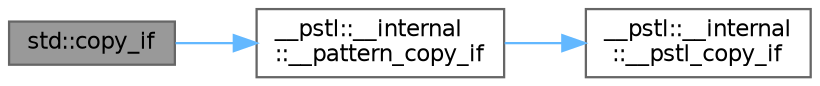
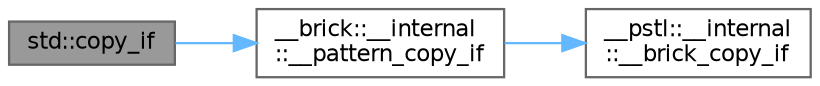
(380, 43) -> (380, 43)
(698, 43) -> (698, 43)
